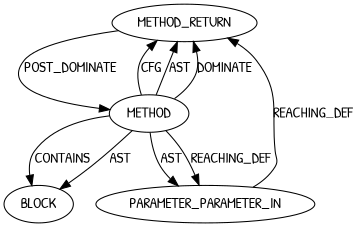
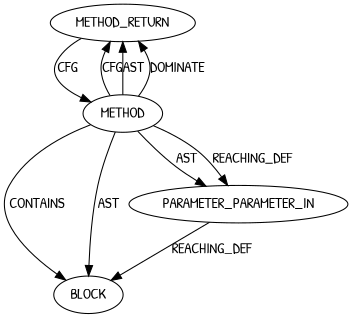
(70, 68) -> (68, 68)
(274, 114) -> (165, 249)
